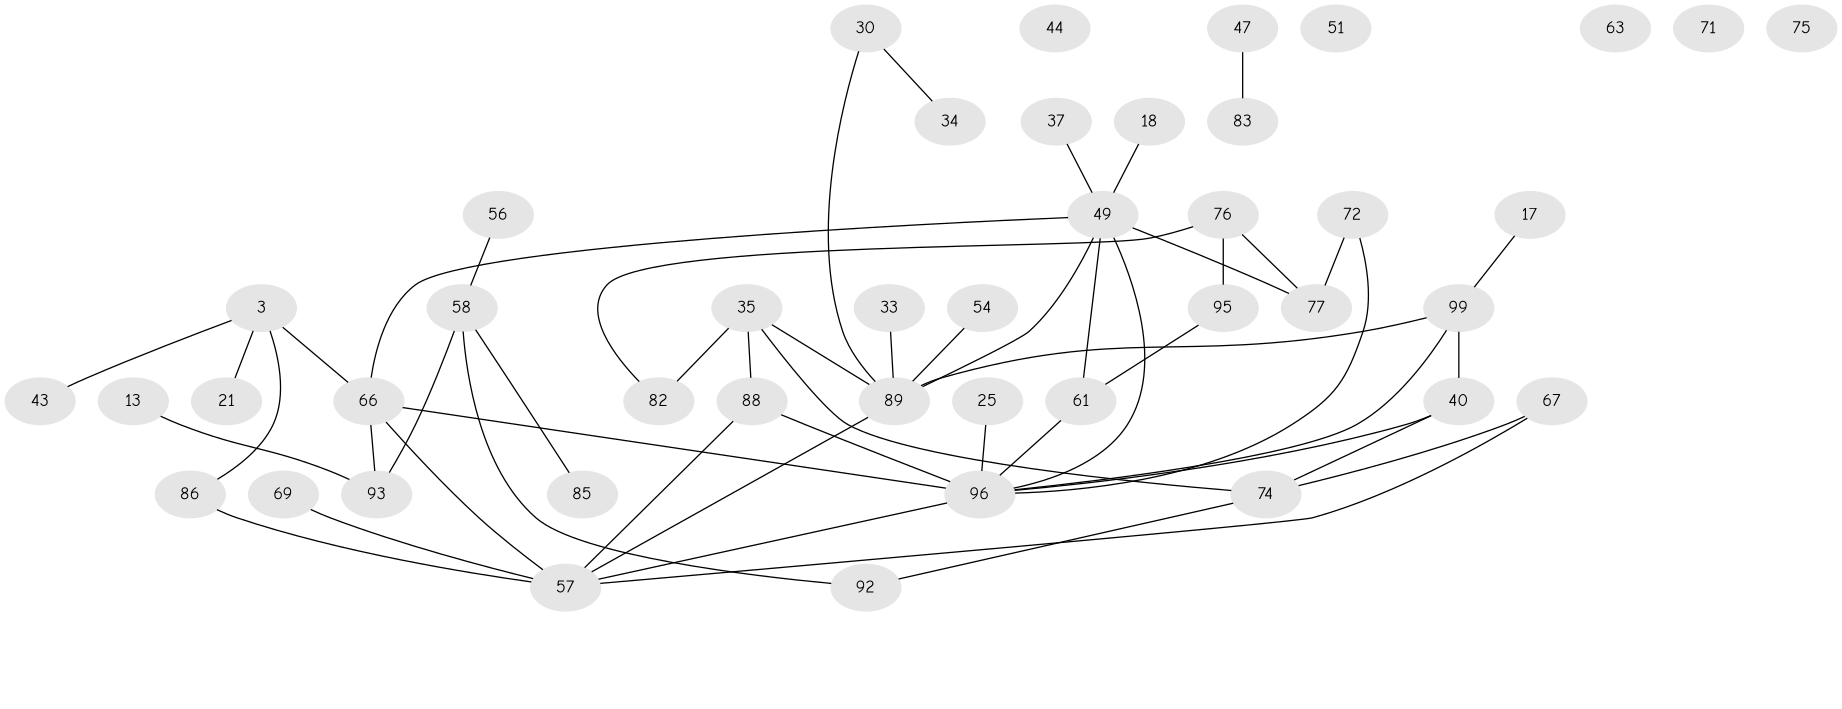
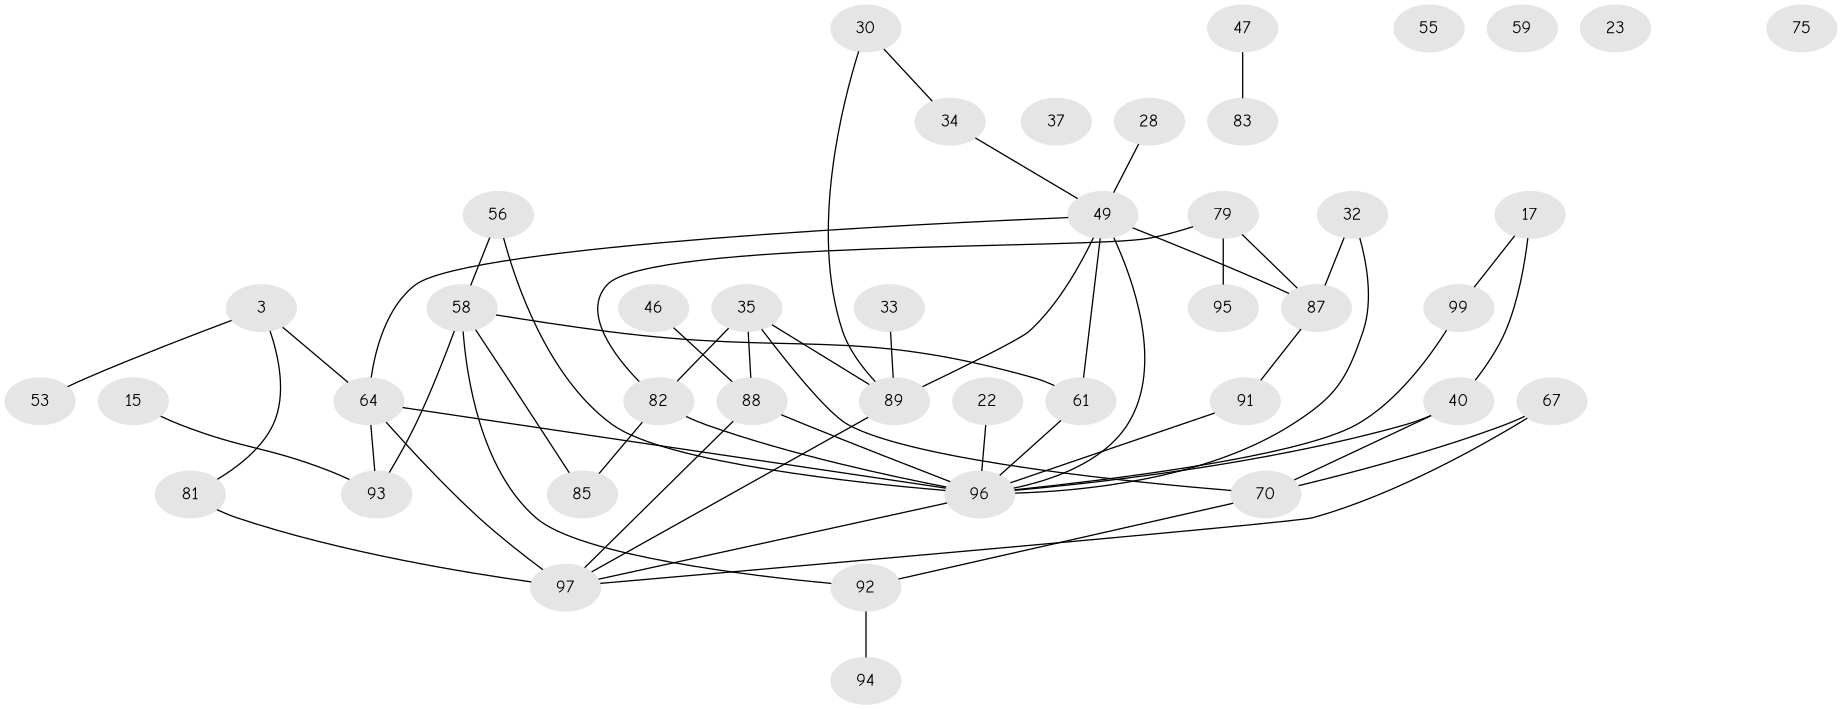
(1055, 28) -> none
(1336, 28) -> none
none -> (1429, 28)
none -> (1522, 28)
(1615, 28) -> (1615, 28)
(1709, 28) -> none
(1149, 122) -> (1149, 122)
(1080, 168) -> (1026, 168)
(1223, 215) -> (1223, 215)
(1353, 215) -> (1353, 215)
none -> (654, 308)
(982, 308) -> none
(1316, 308) -> (1316, 308)
(1186, 347) -> none
(1459, 355) -> (1512, 313)
(1136, 365) -> (734, 342)
(40, 401) -> (40, 401)
(133, 401) -> (133, 401)
(227, 401) -> none
(369, 401) -> (369, 401)
(988, 401) -> (988, 401)
none -> (1245, 401)
none -> (617, 427)
none -> (621, 448)
none -> (815, 457)
(190, 494) -> (190, 494)
(283, 494) -> none
(1266, 494) -> (1266, 494)
(566, 588) -> (566, 588)
none -> (866, 681)
